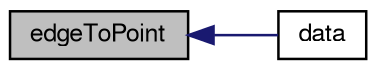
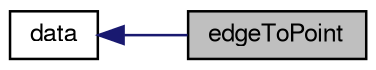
(246, 35) -> (156, 35)
